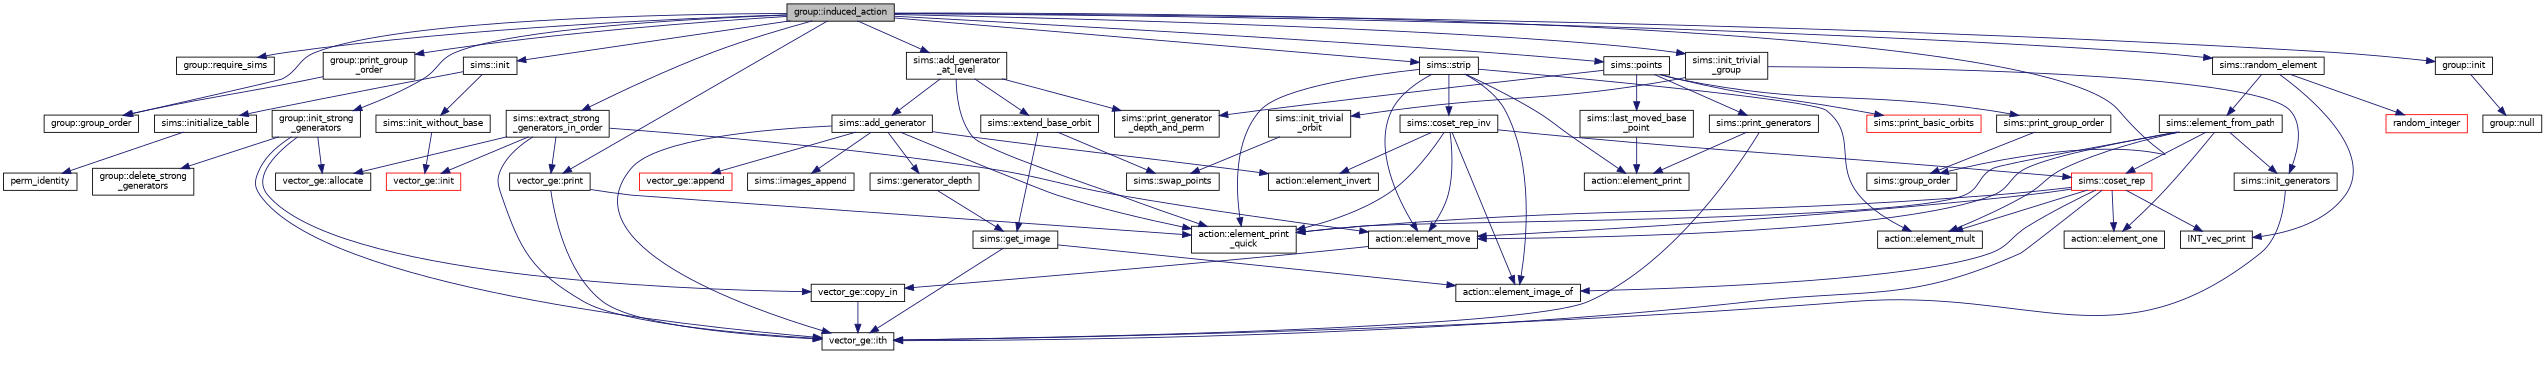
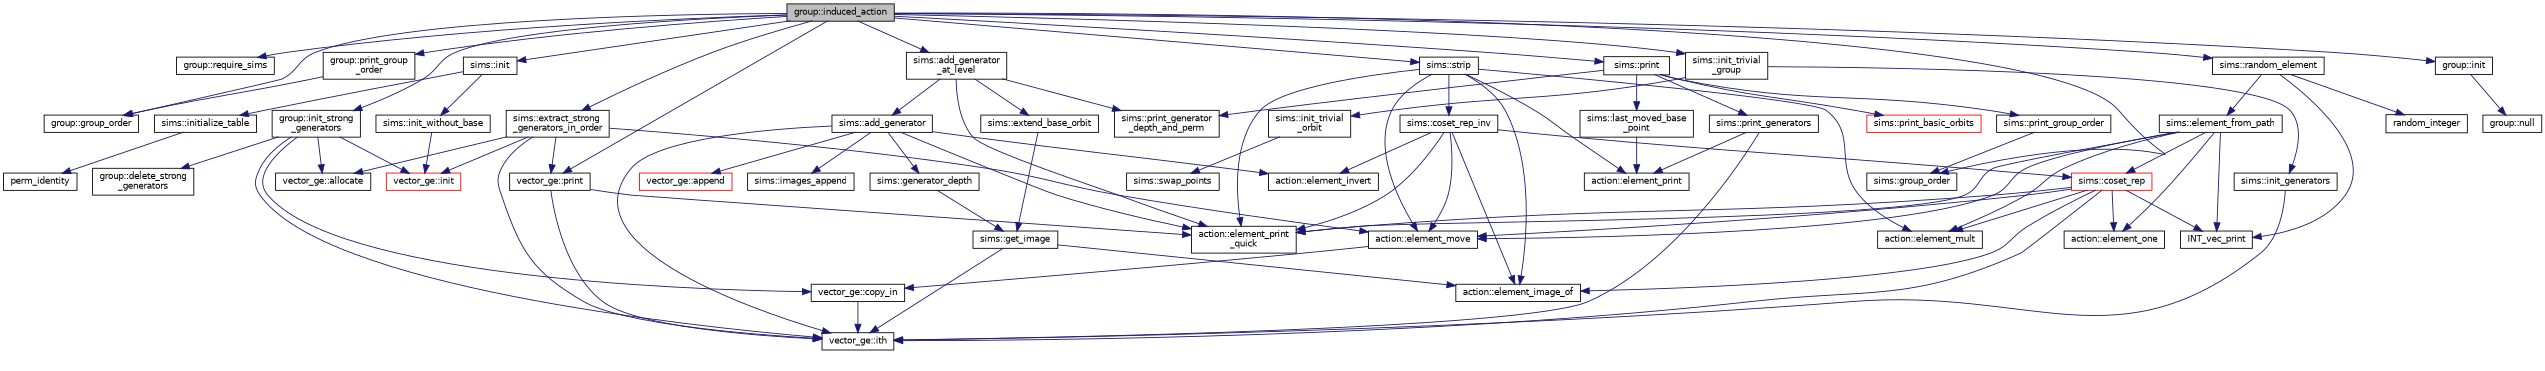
(1637, 66) -> (1637, 66)
(2427, 124) -> (2427, 124)
(1091, 146) -> none
(2250, 150) -> (2219, 177)
none -> (371, 153)
